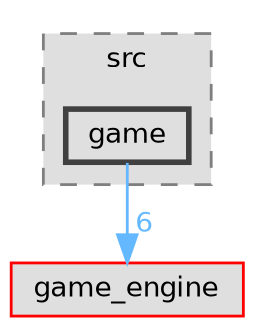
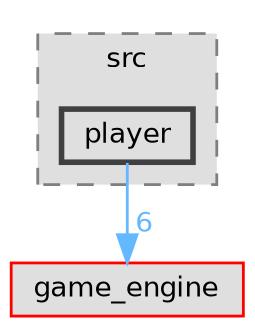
(127, 136) -> (127, 136)
